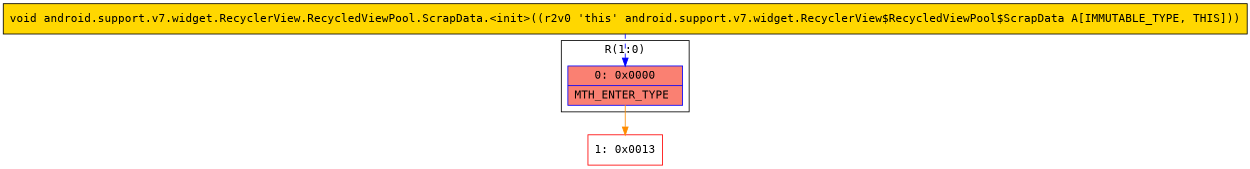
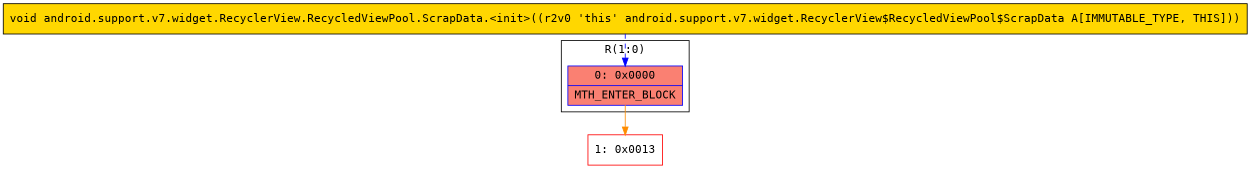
(622, 95) -> (625, 95)
